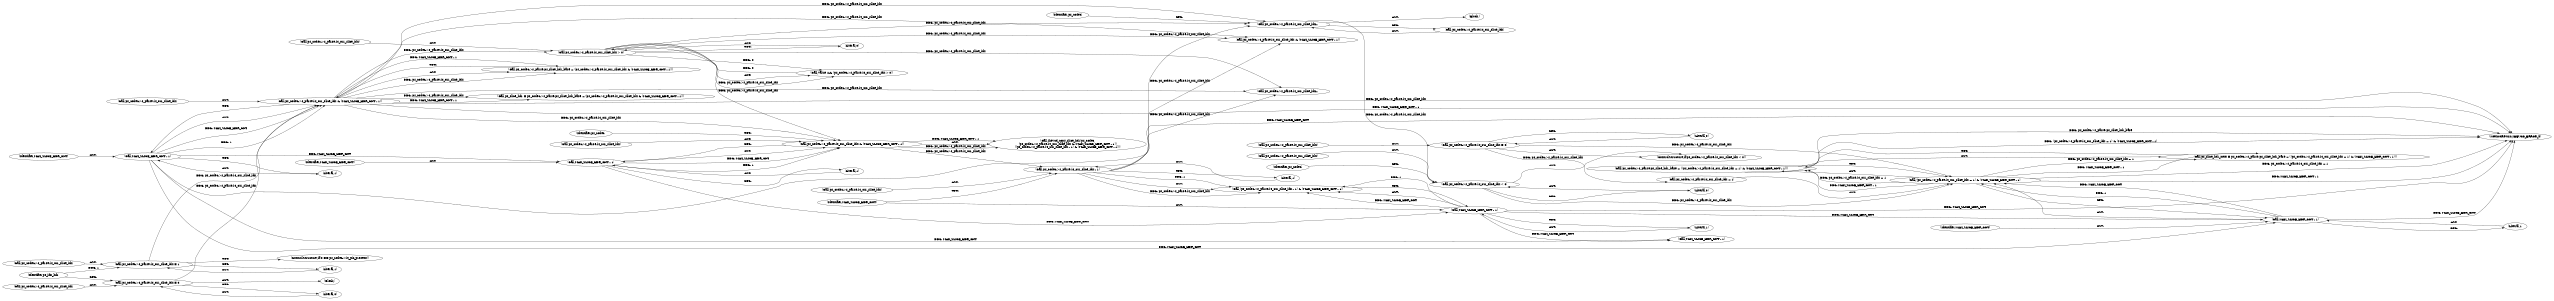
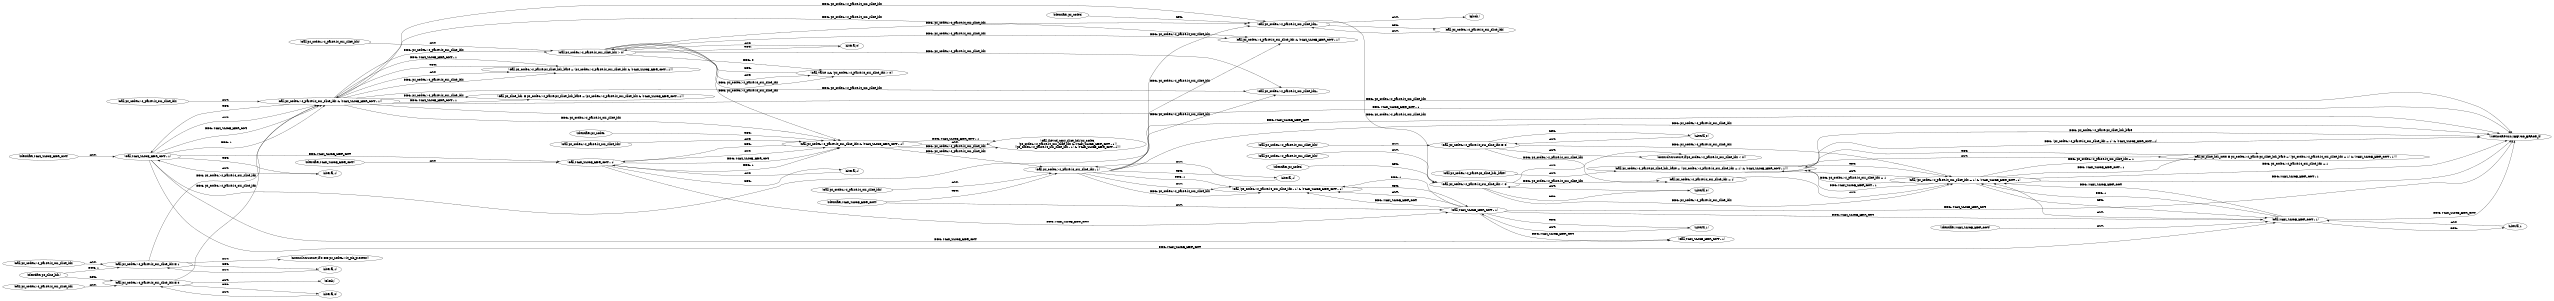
(748, 68) -> (748, 68)
none -> (1797, 125)
none -> (1474, 174)
none -> (1588, 183)
(226, 259) -> (226, 259)
(44, 275) -> (44, 275)
